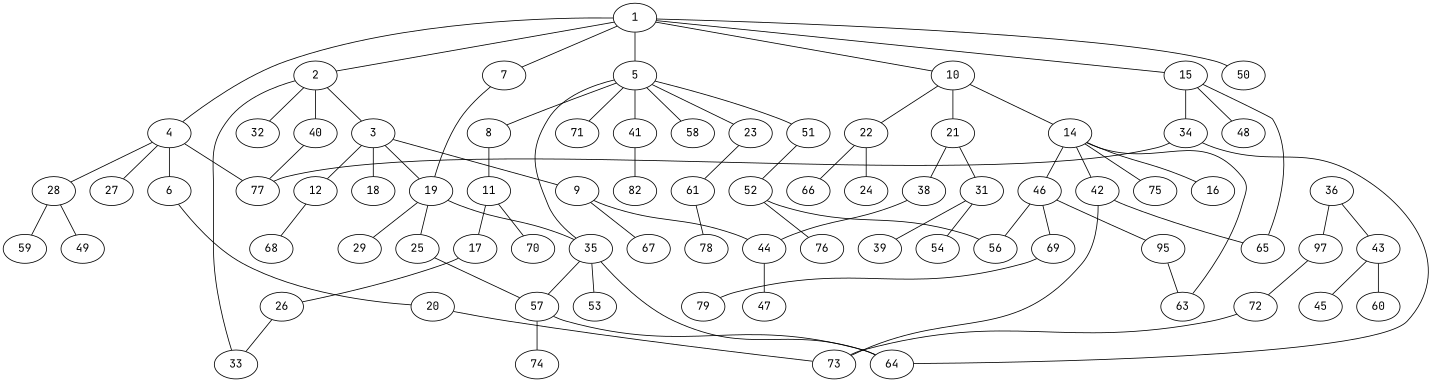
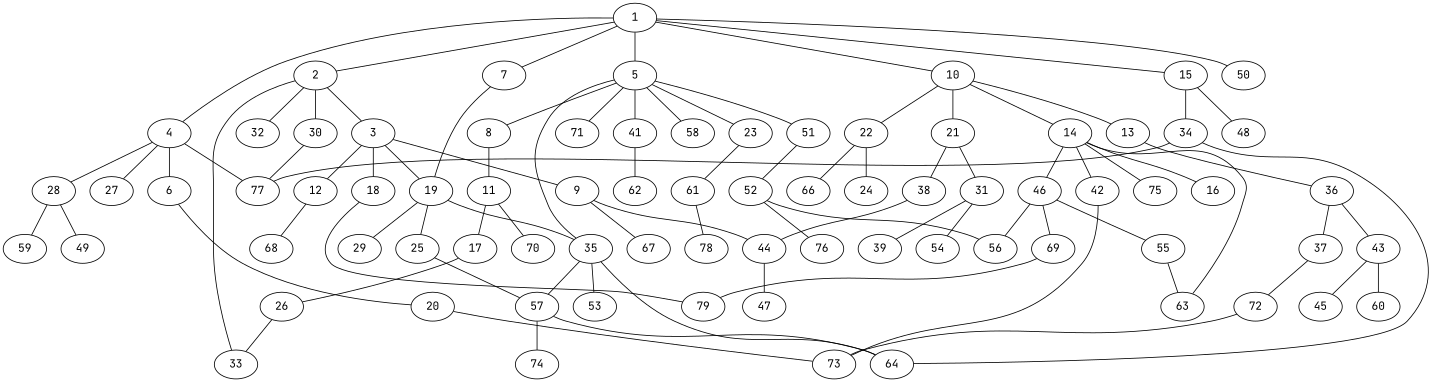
(315, 133) -> (315, 133)
none -> (1128, 133)
(635, 191) -> (635, 191)
(1163, 249) -> (1163, 249)
(1263, 249) -> none
(1321, 249) -> (1321, 249)
none -> (468, 285)
